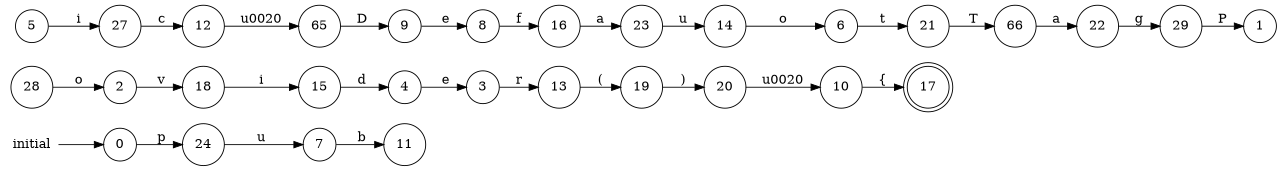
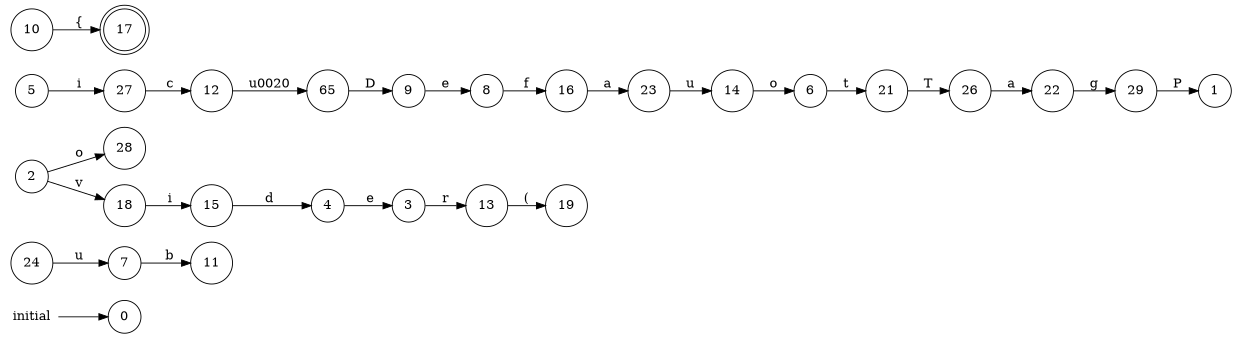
(1015, 26) -> (970, 91)
(73, 87) -> (72, 164)
(725, 87) -> none
(155, 145) -> none
